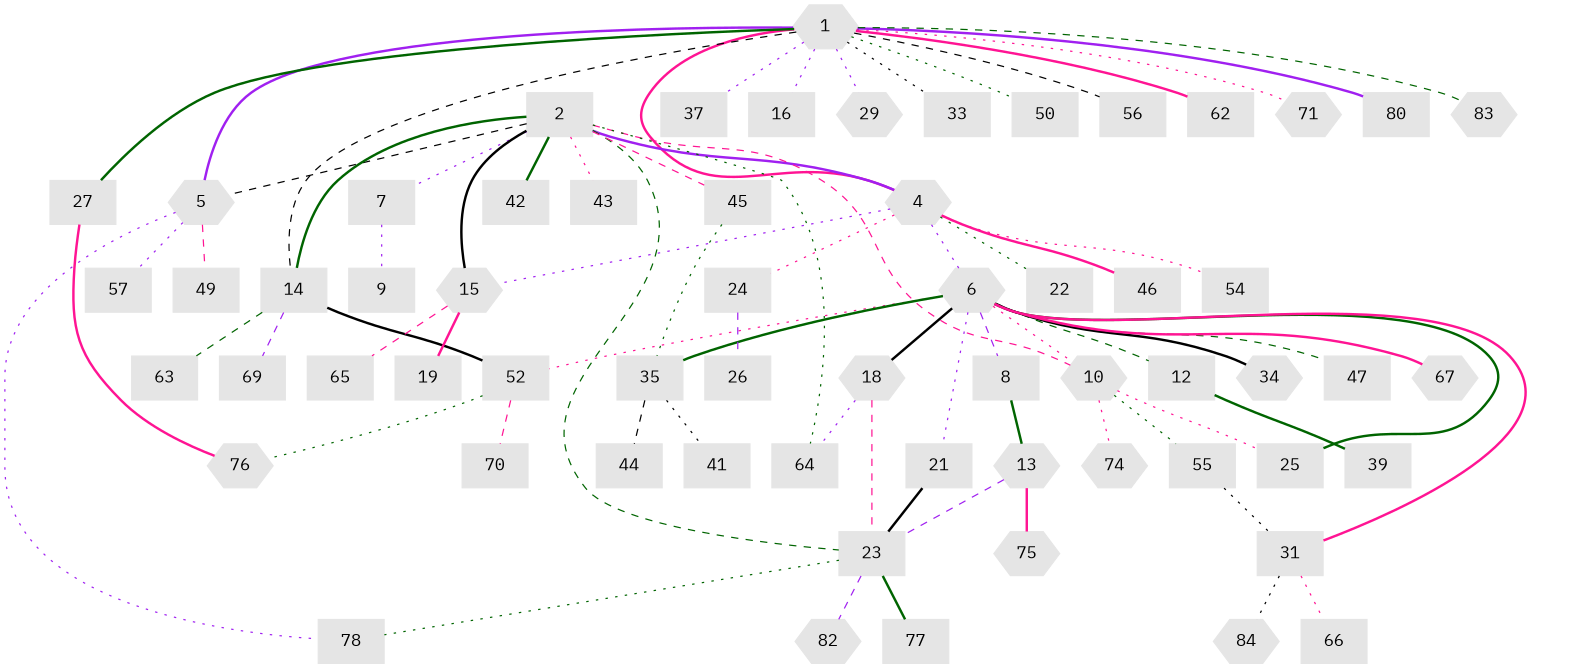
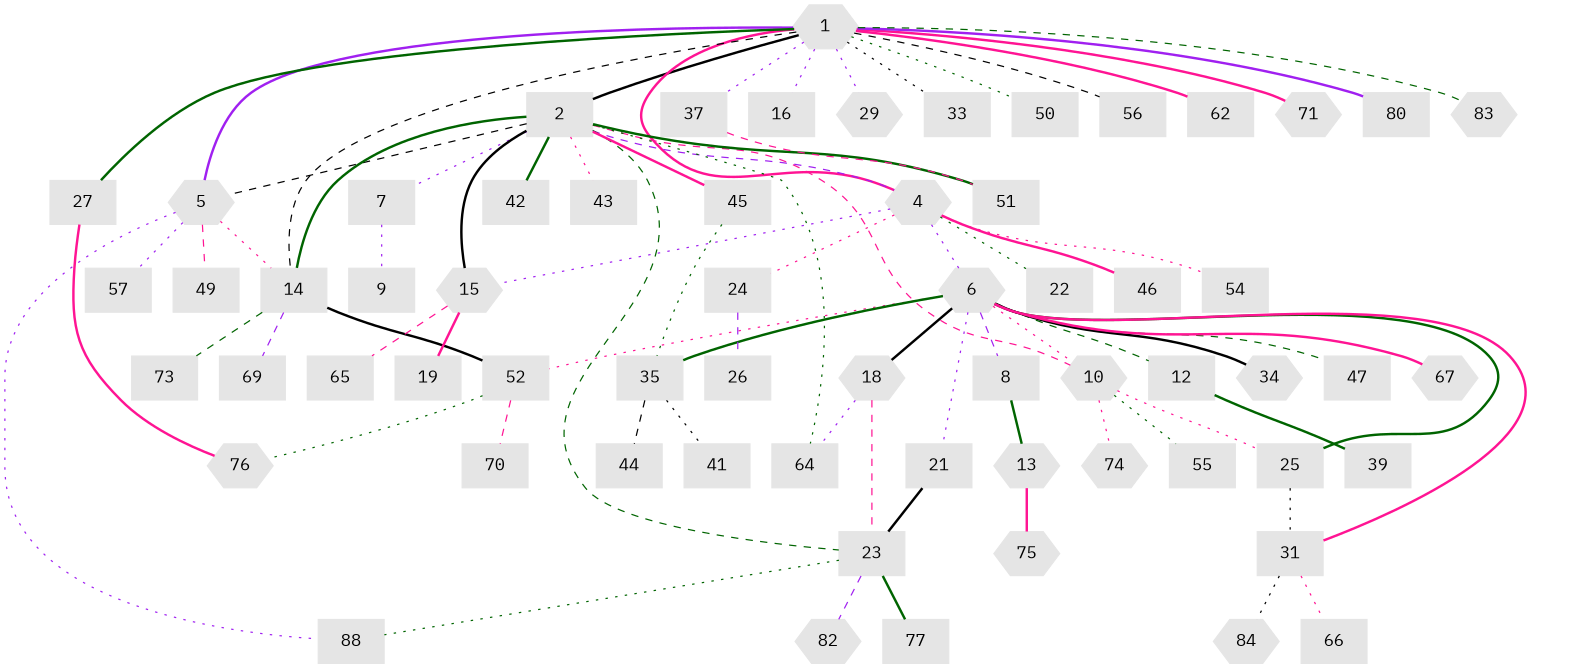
(1073, 52) -> (1073, 52)
none -> (695, 65)
(649, 158) -> (649, 158)
(744, 159) -> (744, 159)
none -> (1006, 202)
none -> (246, 245)
(165, 378) -> (165, 378)
(955, 507) -> none
(1246, 510) -> (1290, 510)
(351, 641) -> (351, 641)
